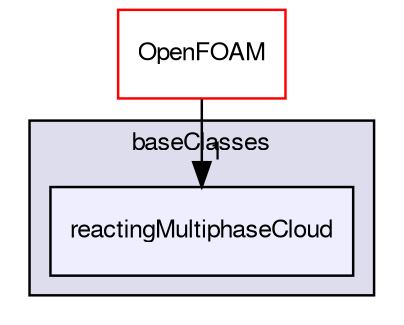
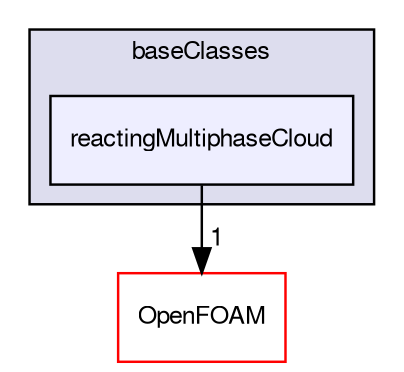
(202, 135) -> (202, 220)
